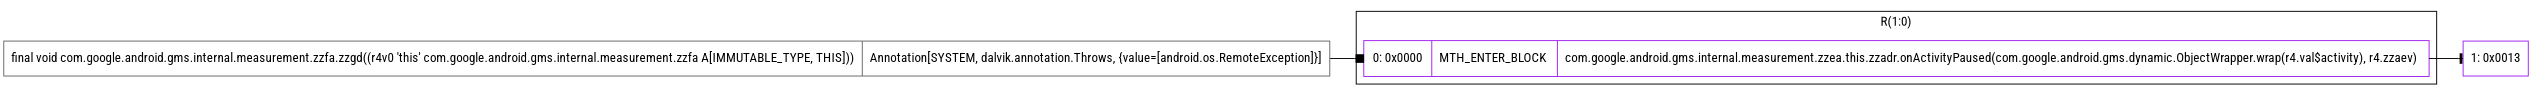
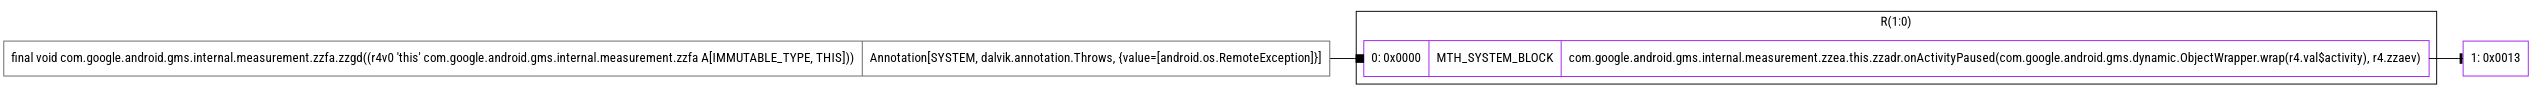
(1493, 58) -> (1495, 58)
